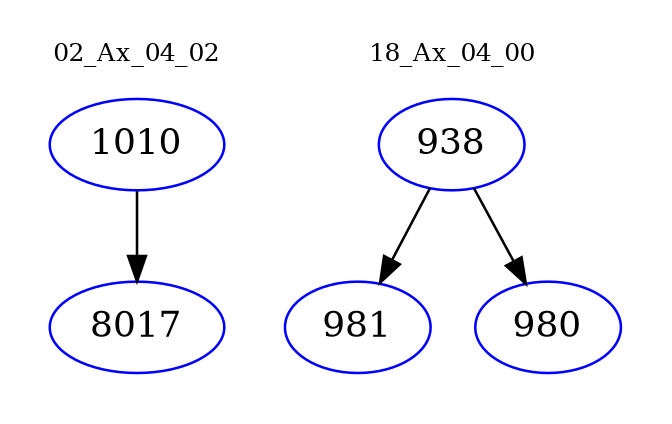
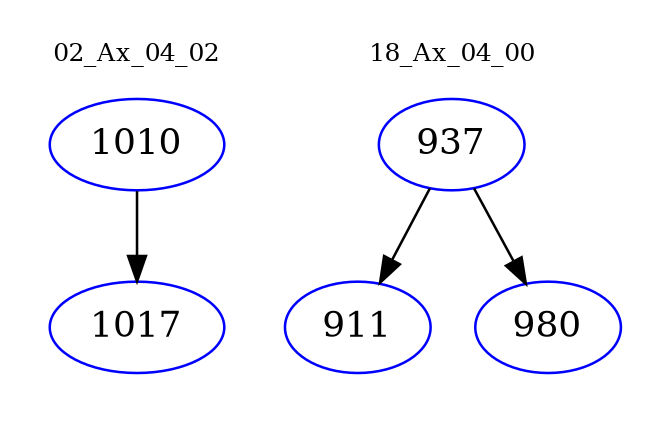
(452, 145) -> (452, 145)
(137, 327) -> (137, 327)
(358, 327) -> (358, 327)
